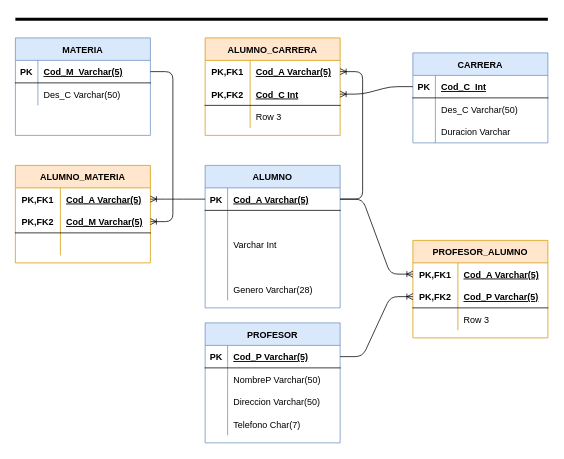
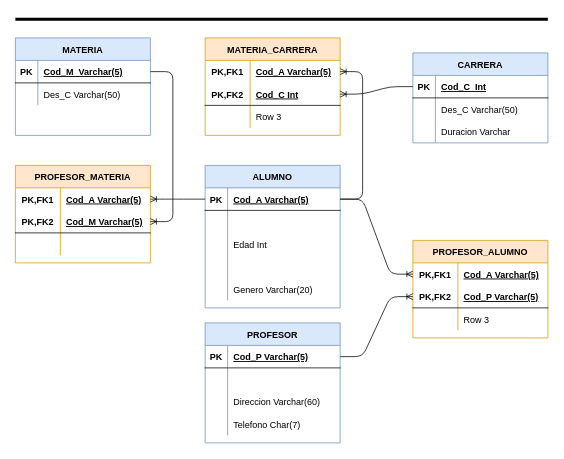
(272, 50) -> (272, 50)
(83, 177) -> (83, 177)
(260, 245) -> (252, 245)
(277, 290) -> (277, 290)
(284, 379) -> none
(283, 402) -> (283, 402)
